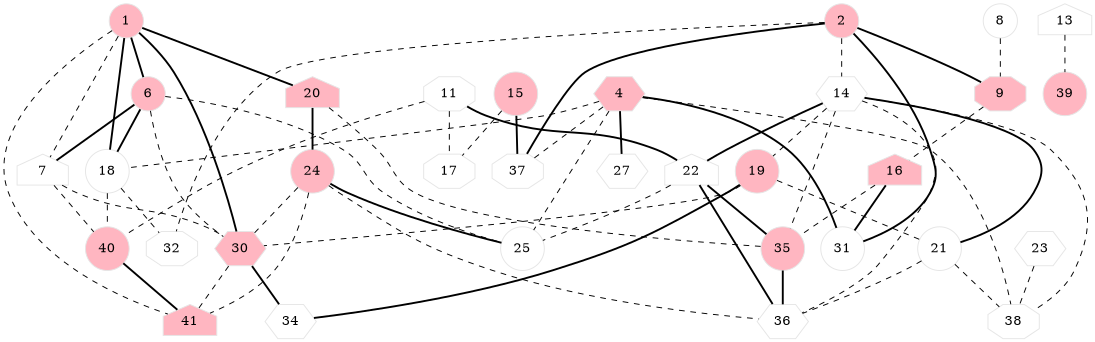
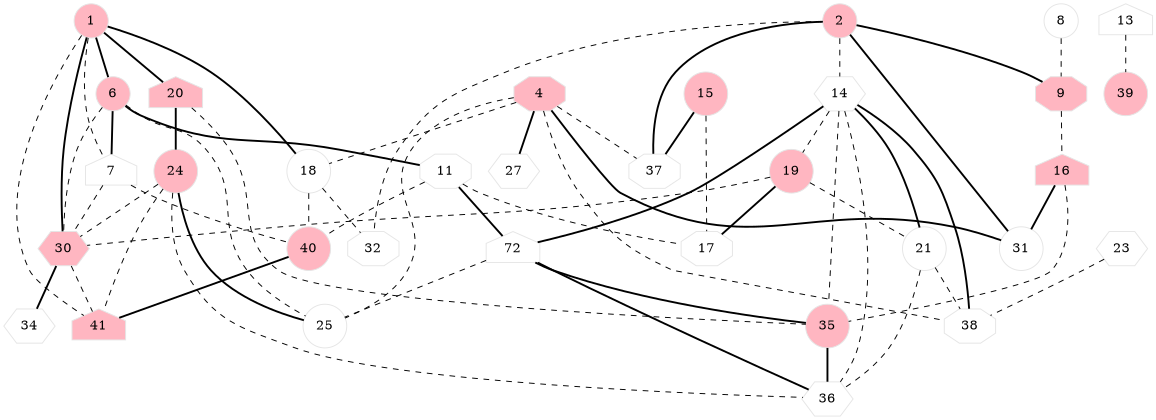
(619, 94) -> (540, 94)
(129, 131) -> (270, 142)
(1050, 149) -> (941, 191)
(692, 171) -> (513, 249)
(535, 276) -> (749, 210)
